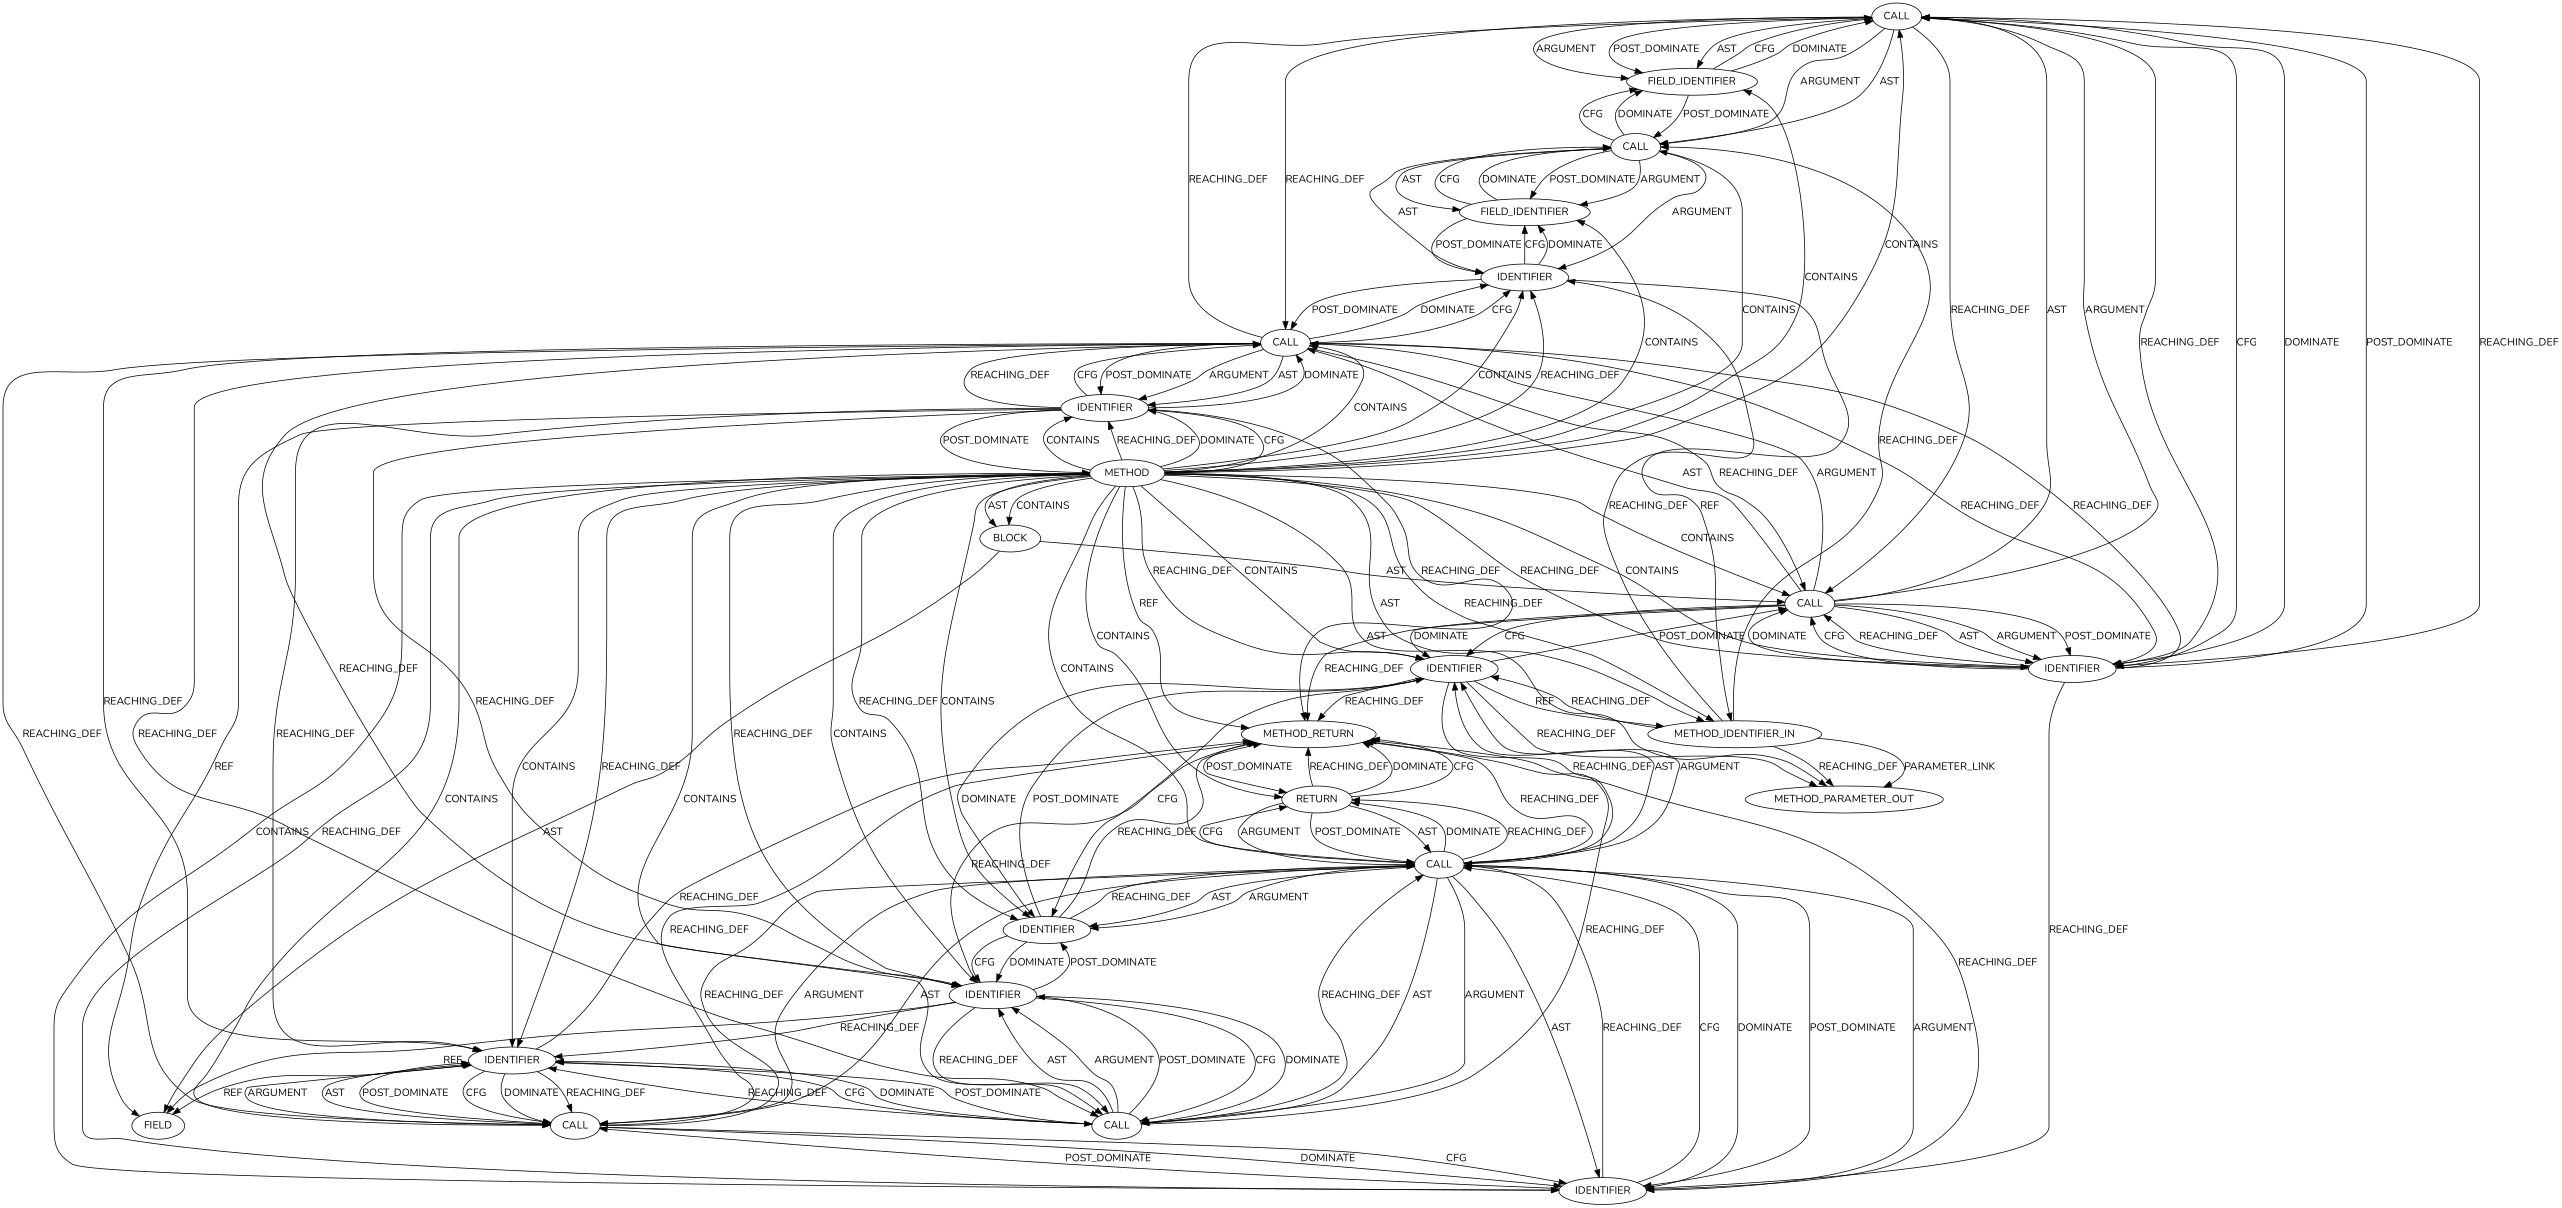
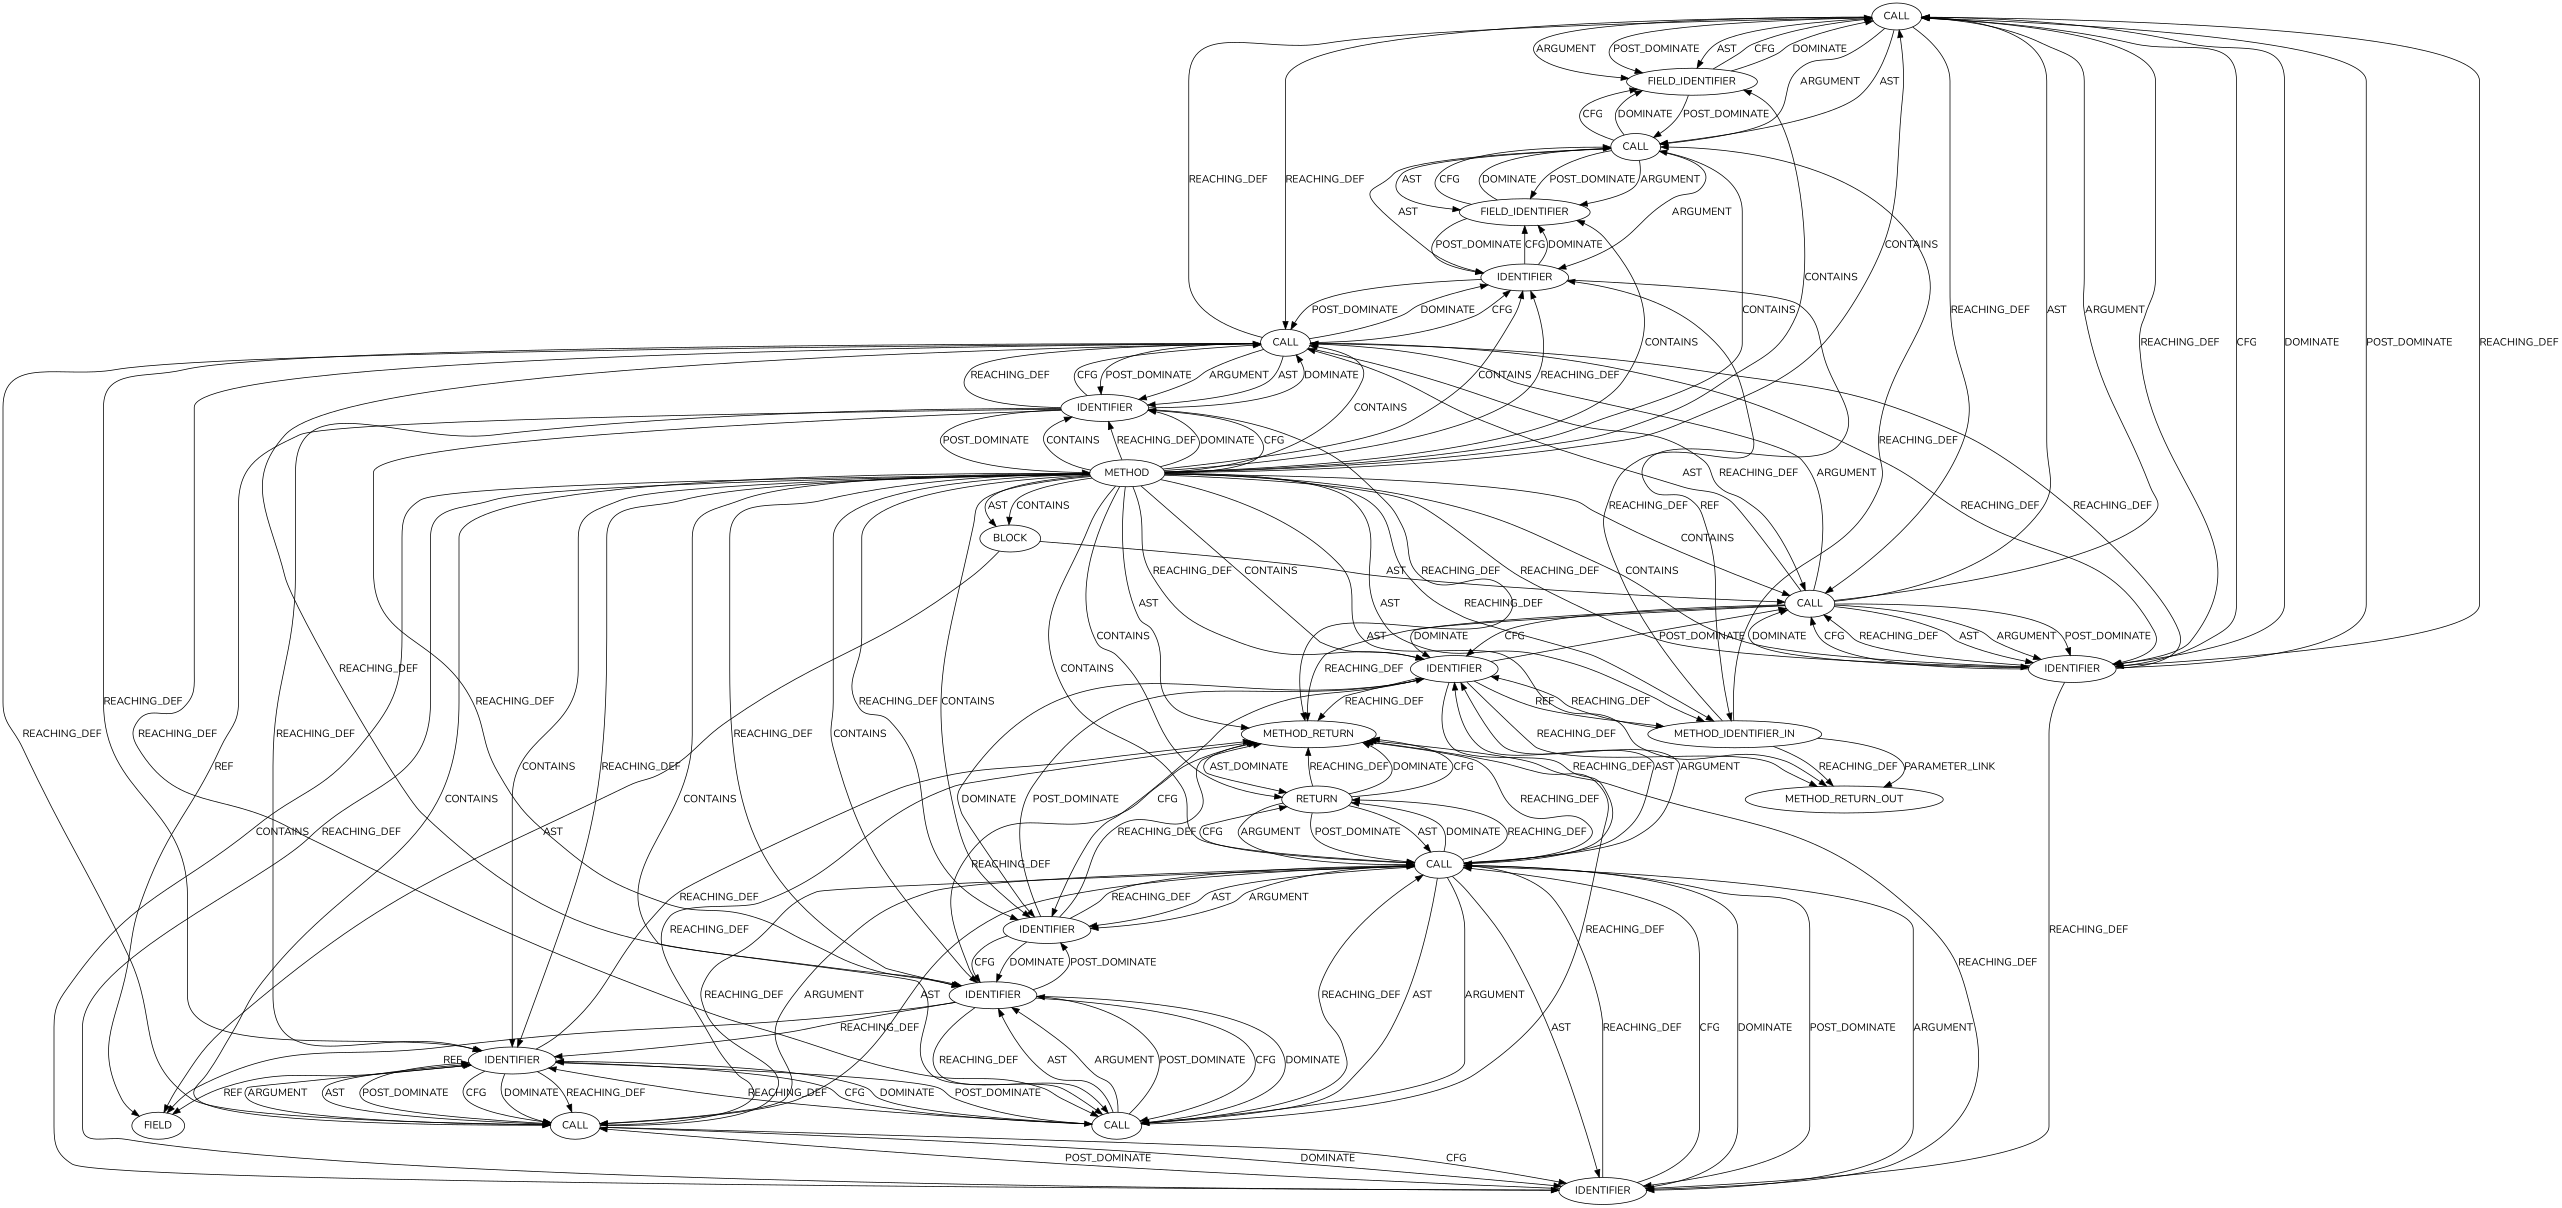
(1149, 604) -> (1149, 604)
(1249, 767) -> (1249, 767)
(1844, 800) -> (1844, 800)
